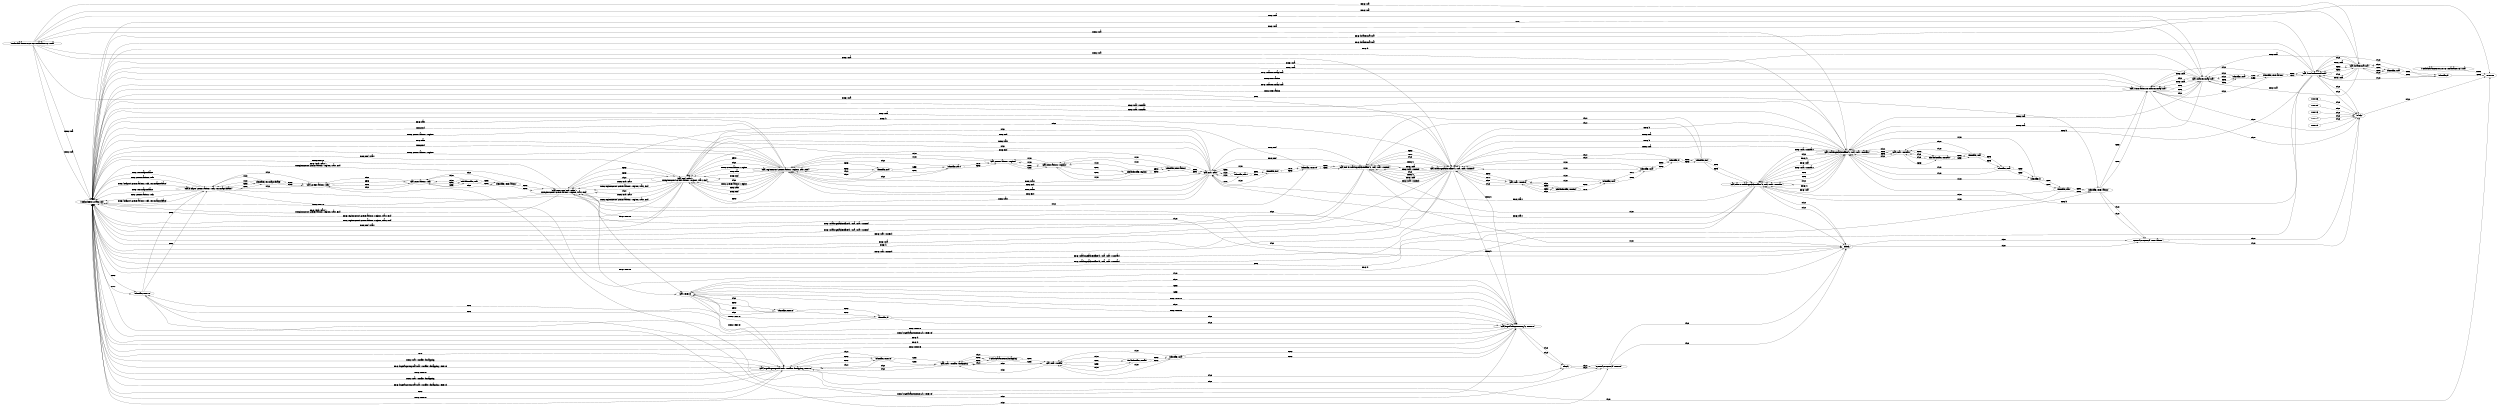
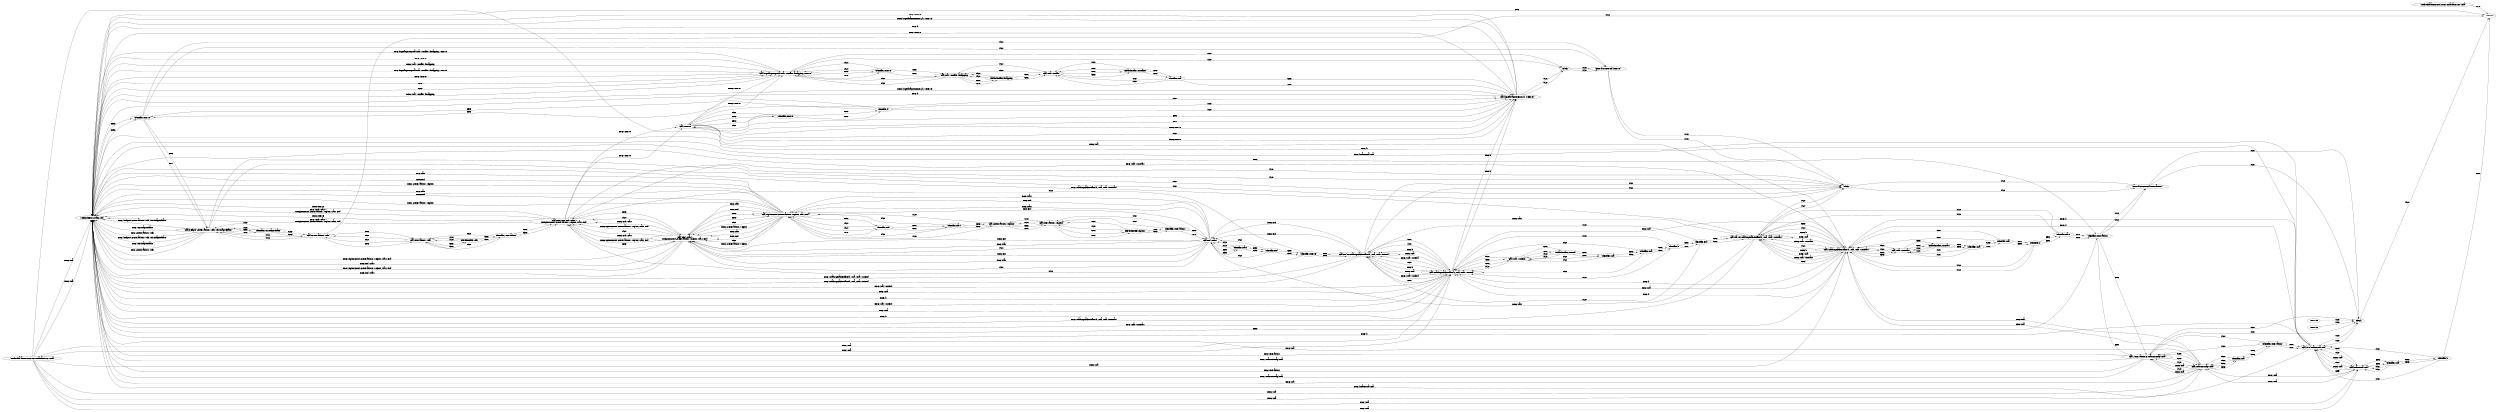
(2314, 99) -> none
(2314, 119) -> none
(2314, 126) -> none
(1003, 359) -> (1002, 78)
(1137, 361) -> (1135, 71)
